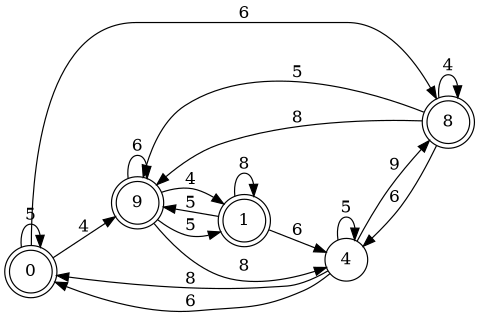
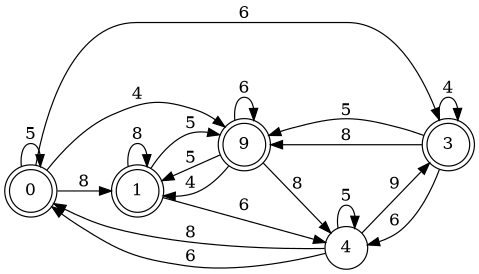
(448, 122) -> (448, 145)
none -> (78, 191)
